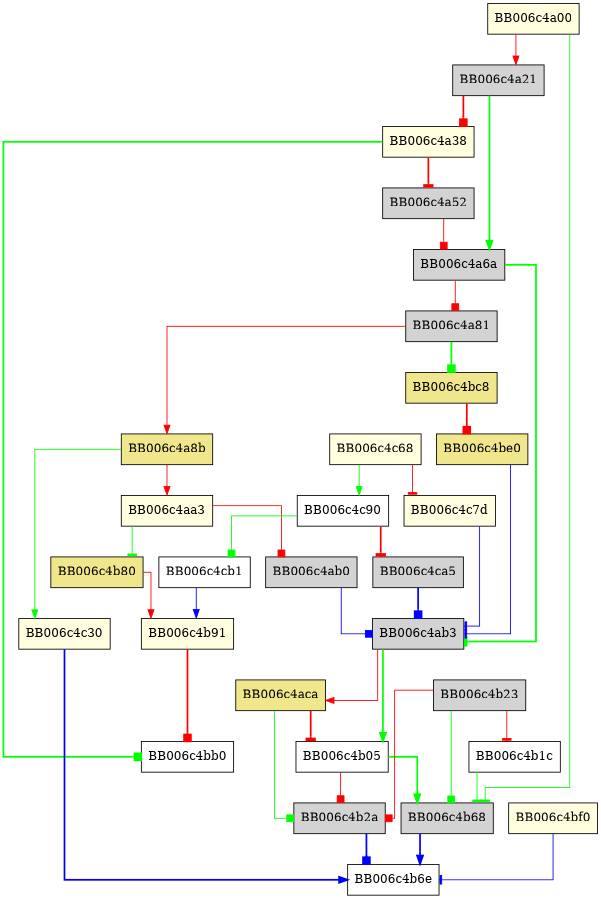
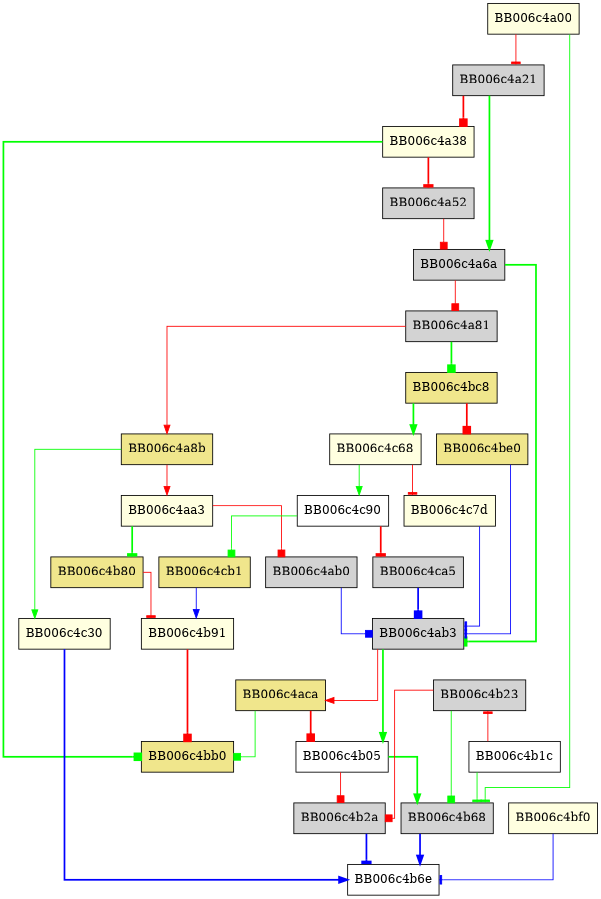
(516, 47) -> (516, 47)
none -> (413, 414)
(132, 539) -> (132, 539)
(205, 572) -> (205, 572)
(151, 589) -> (151, 589)
(311, 724) -> (311, 724)
(507, 724) -> (488, 728)
(187, 757) -> (187, 757)
(274, 770) -> (255, 740)
(366, 847) -> (366, 847)
